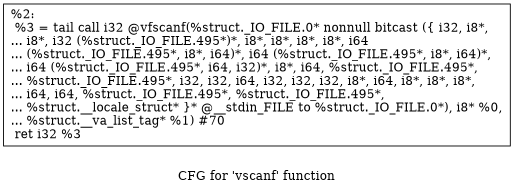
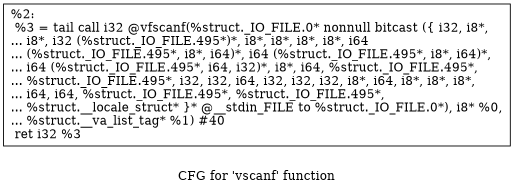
(118, 121) -> (118, 121)
